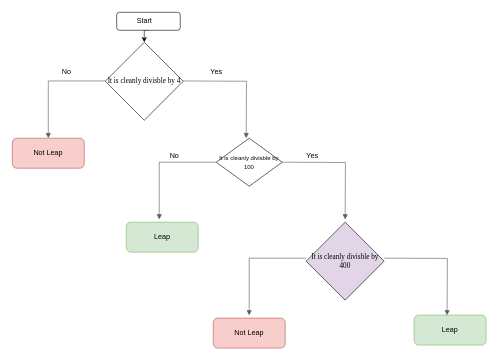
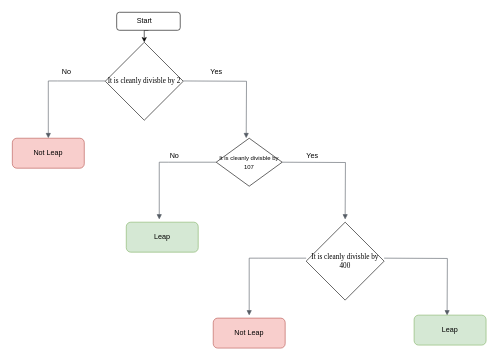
(144, 81) -> (144, 81)
(249, 162) -> (249, 162)
(345, 261) -> (345, 261)
